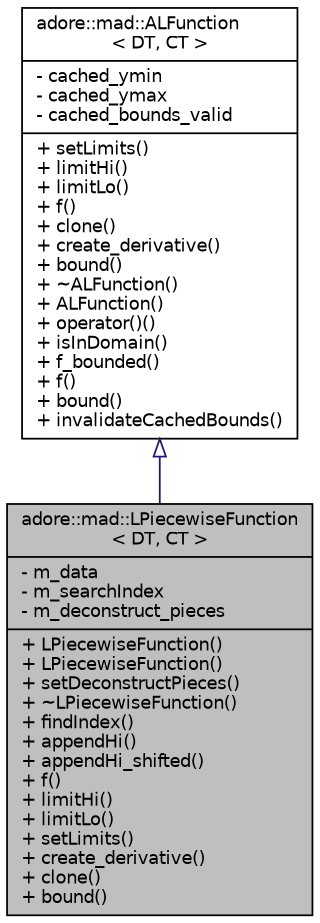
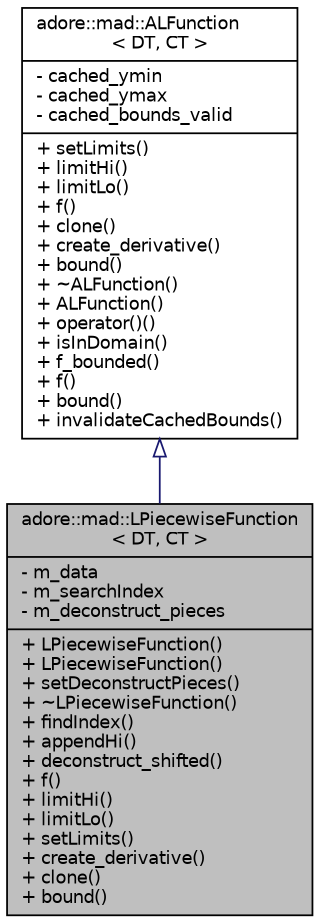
(113, 762) -> (123, 762)
